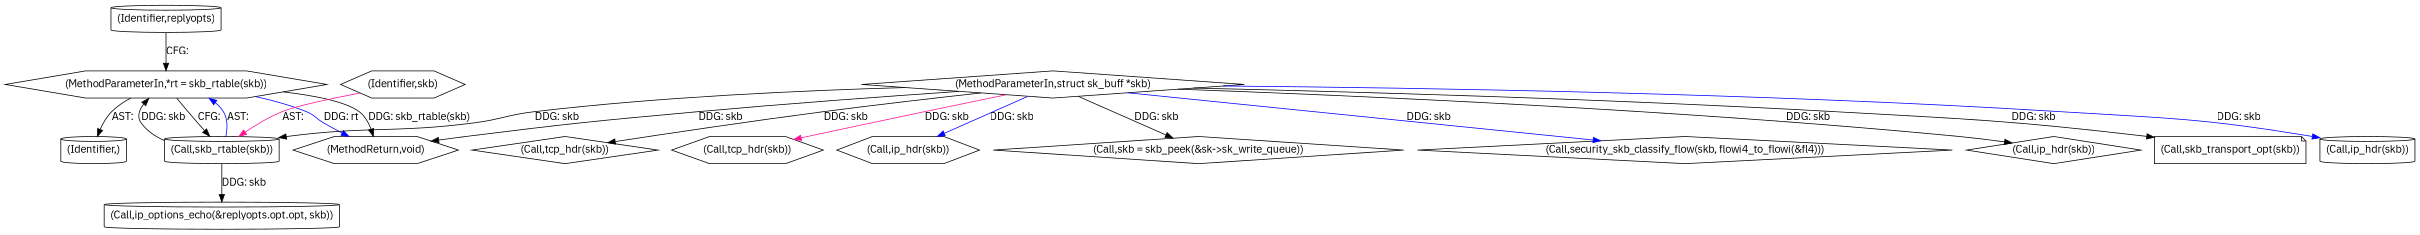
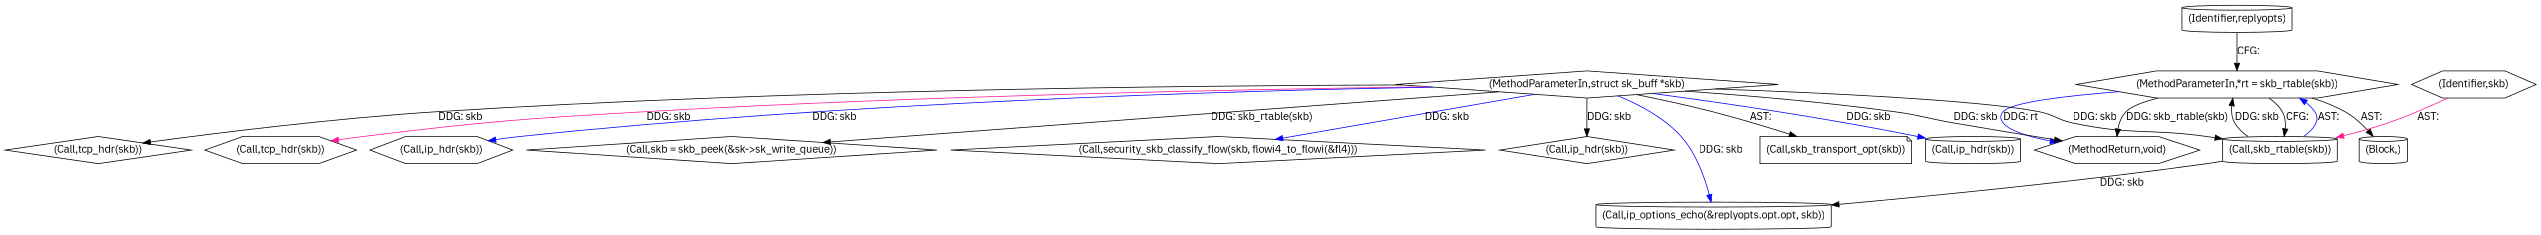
(1157, 117) -> (1262, 117)
(2034, 117) -> (1762, 117)
none -> (1677, 133)
(94, 150) -> (2383, 150)
